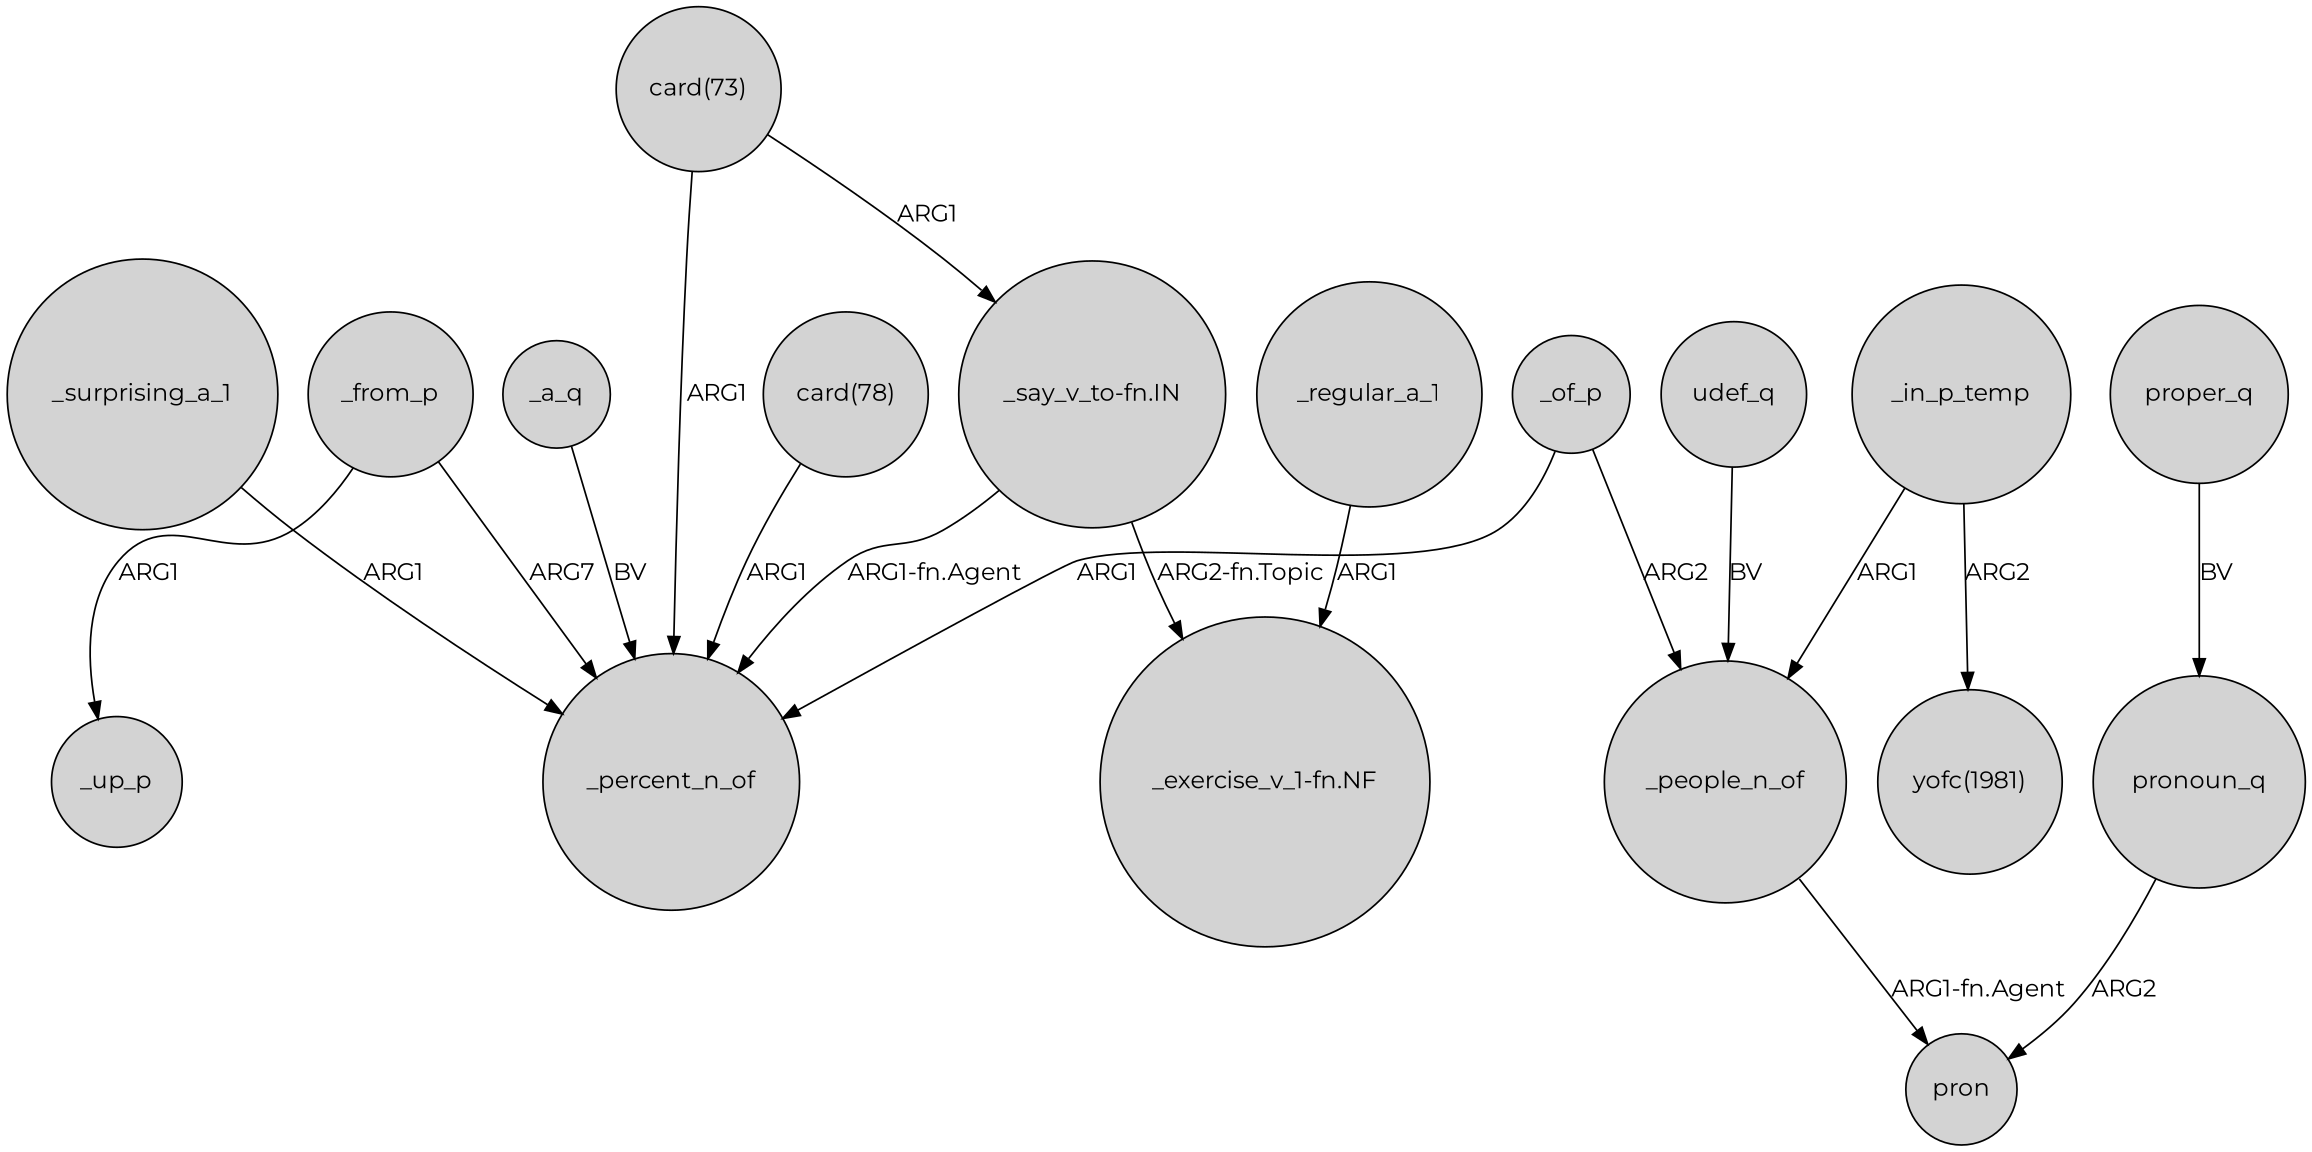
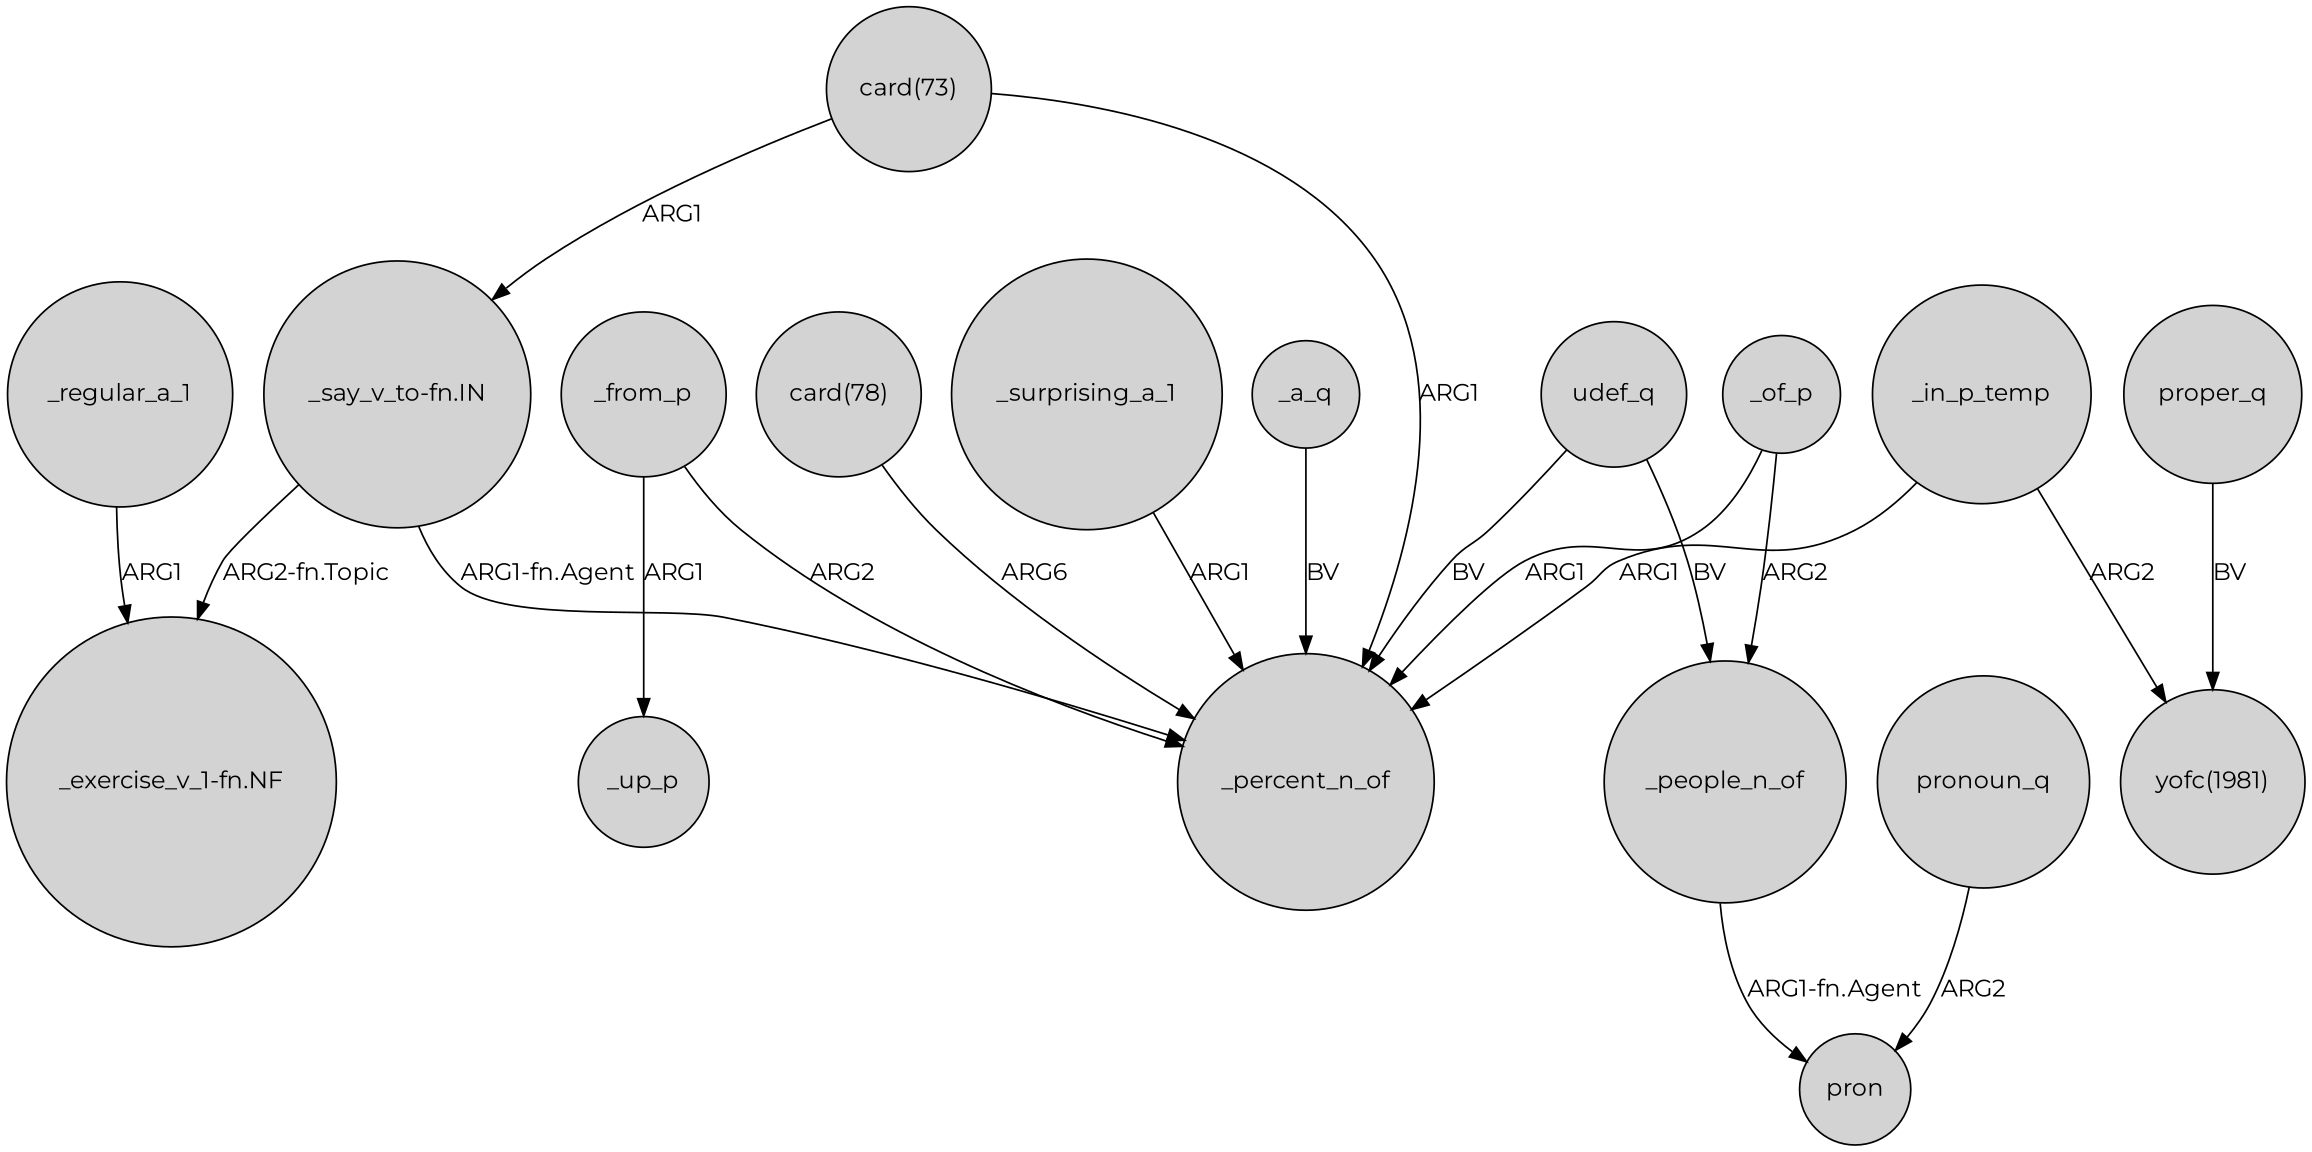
none -> (1467, 547)
(2199, 571) -> (2213, 578)
(563, 574) -> (843, 574)
(777, 574) -> (1035, 574)
(1851, 576) -> (1700, 546)
